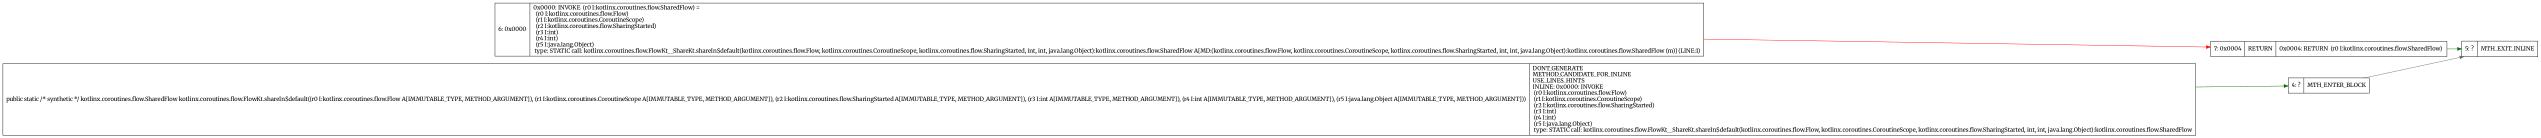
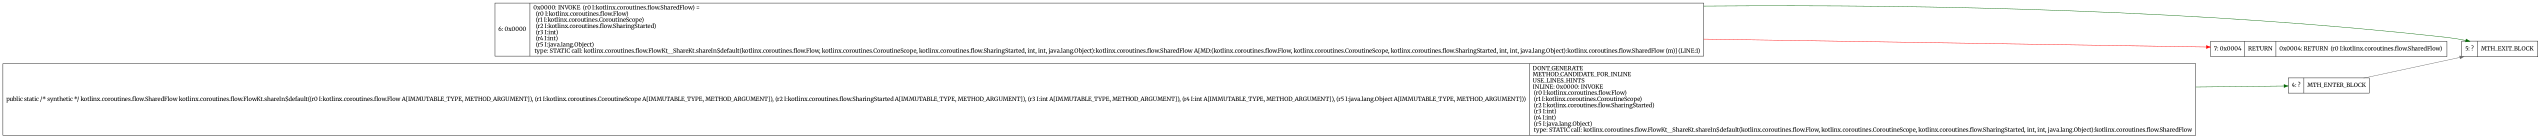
(2452, 49) -> (2085, 11)
(2508, 49) -> (2507, 49)
